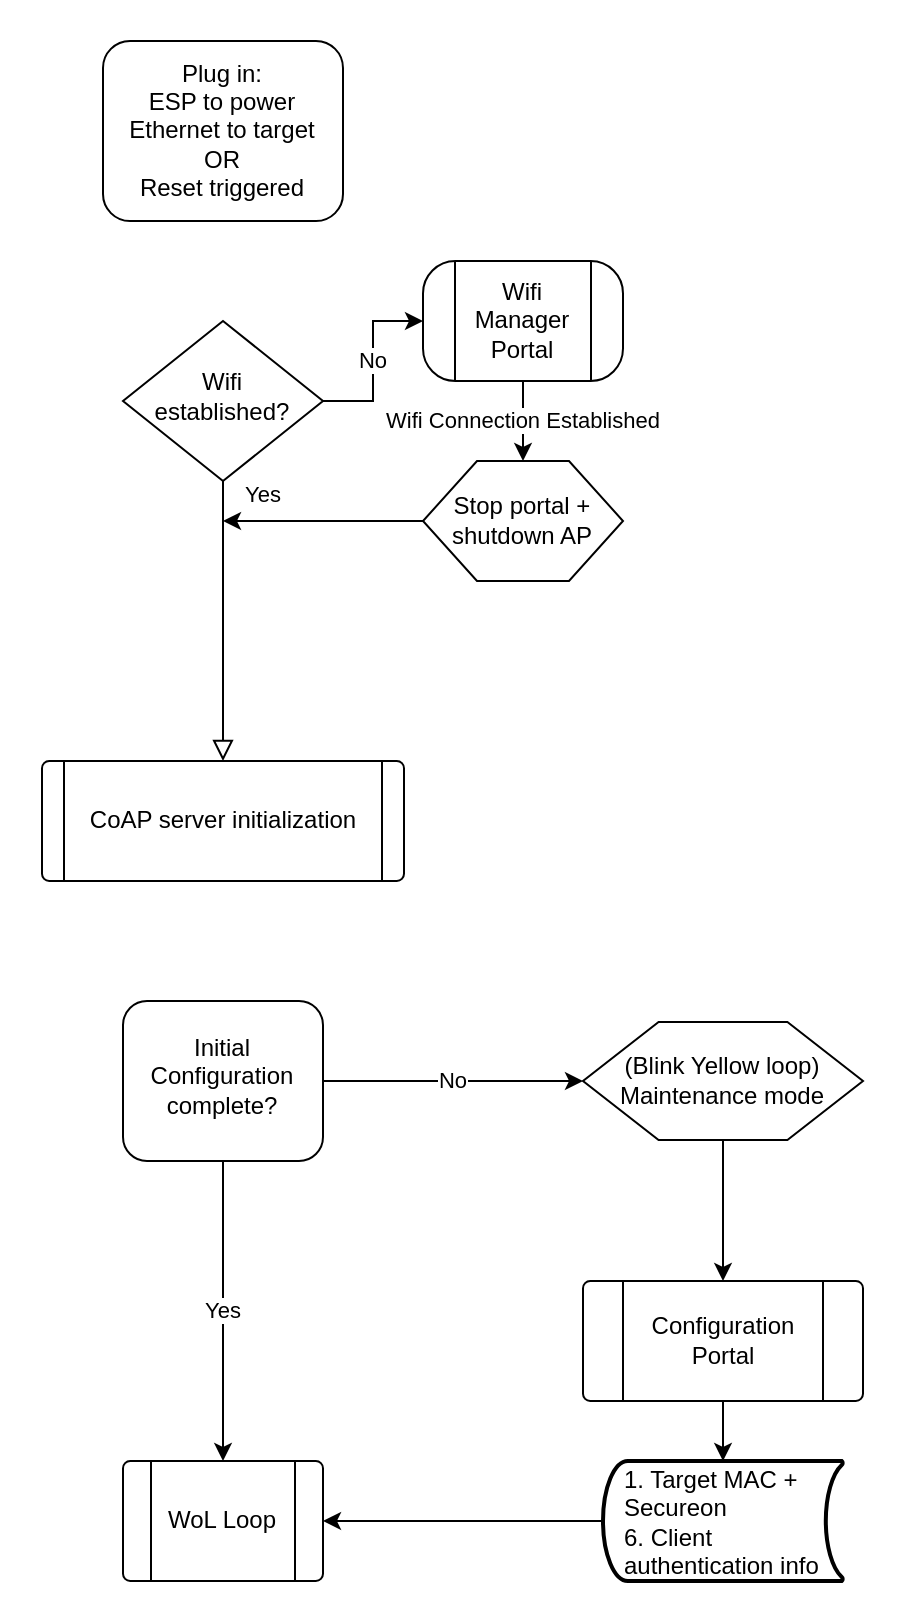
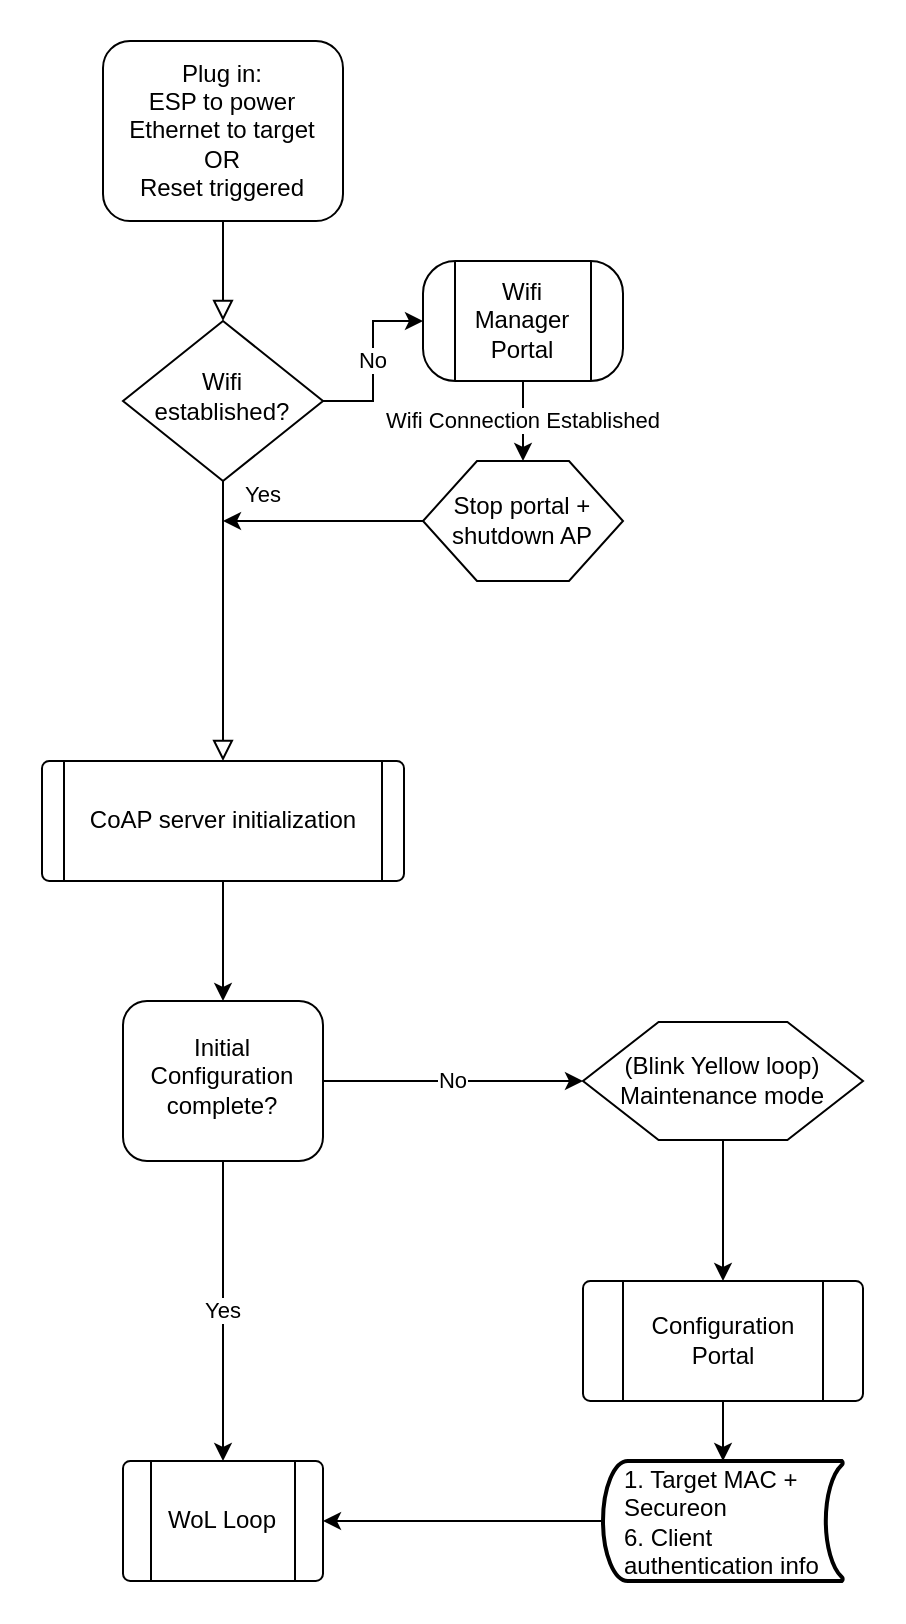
none -> (223, 260)
none -> (223, 934)
